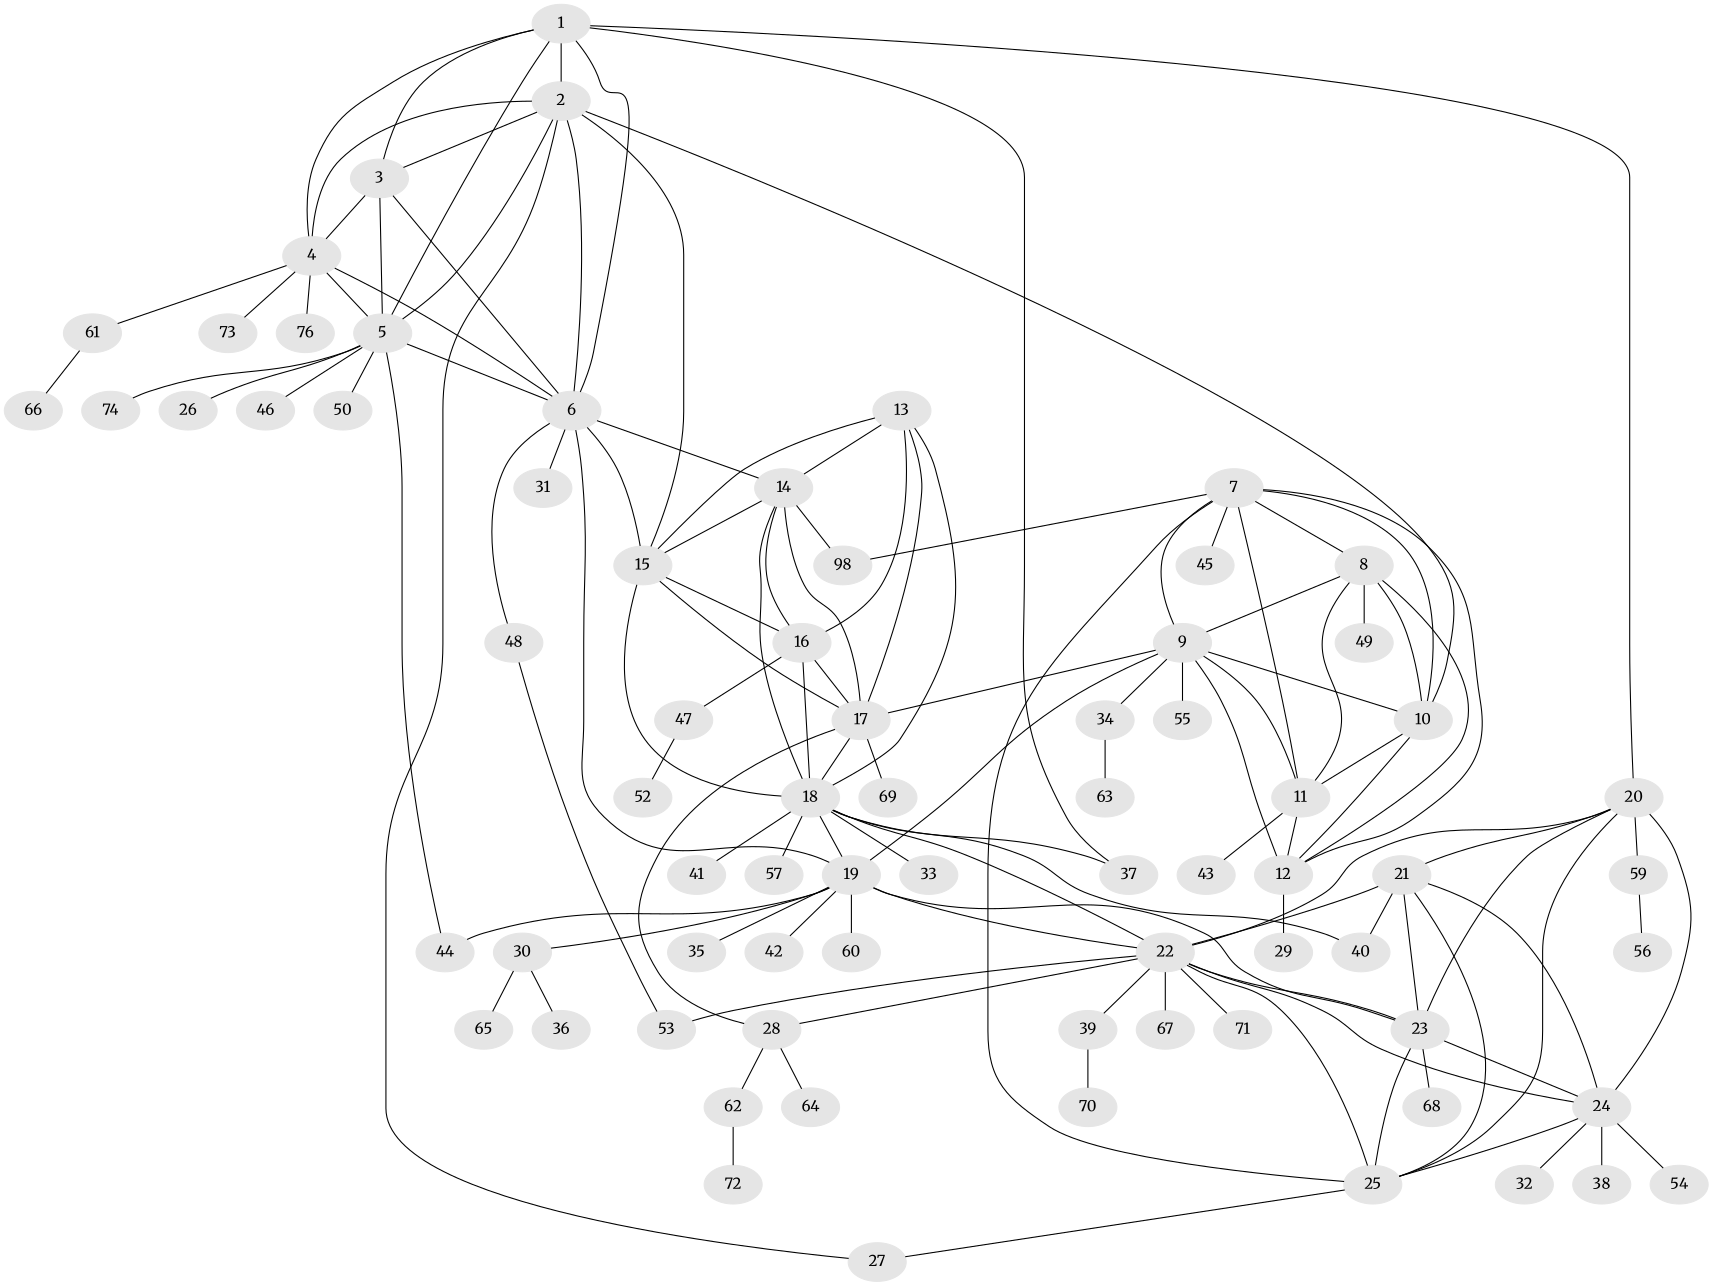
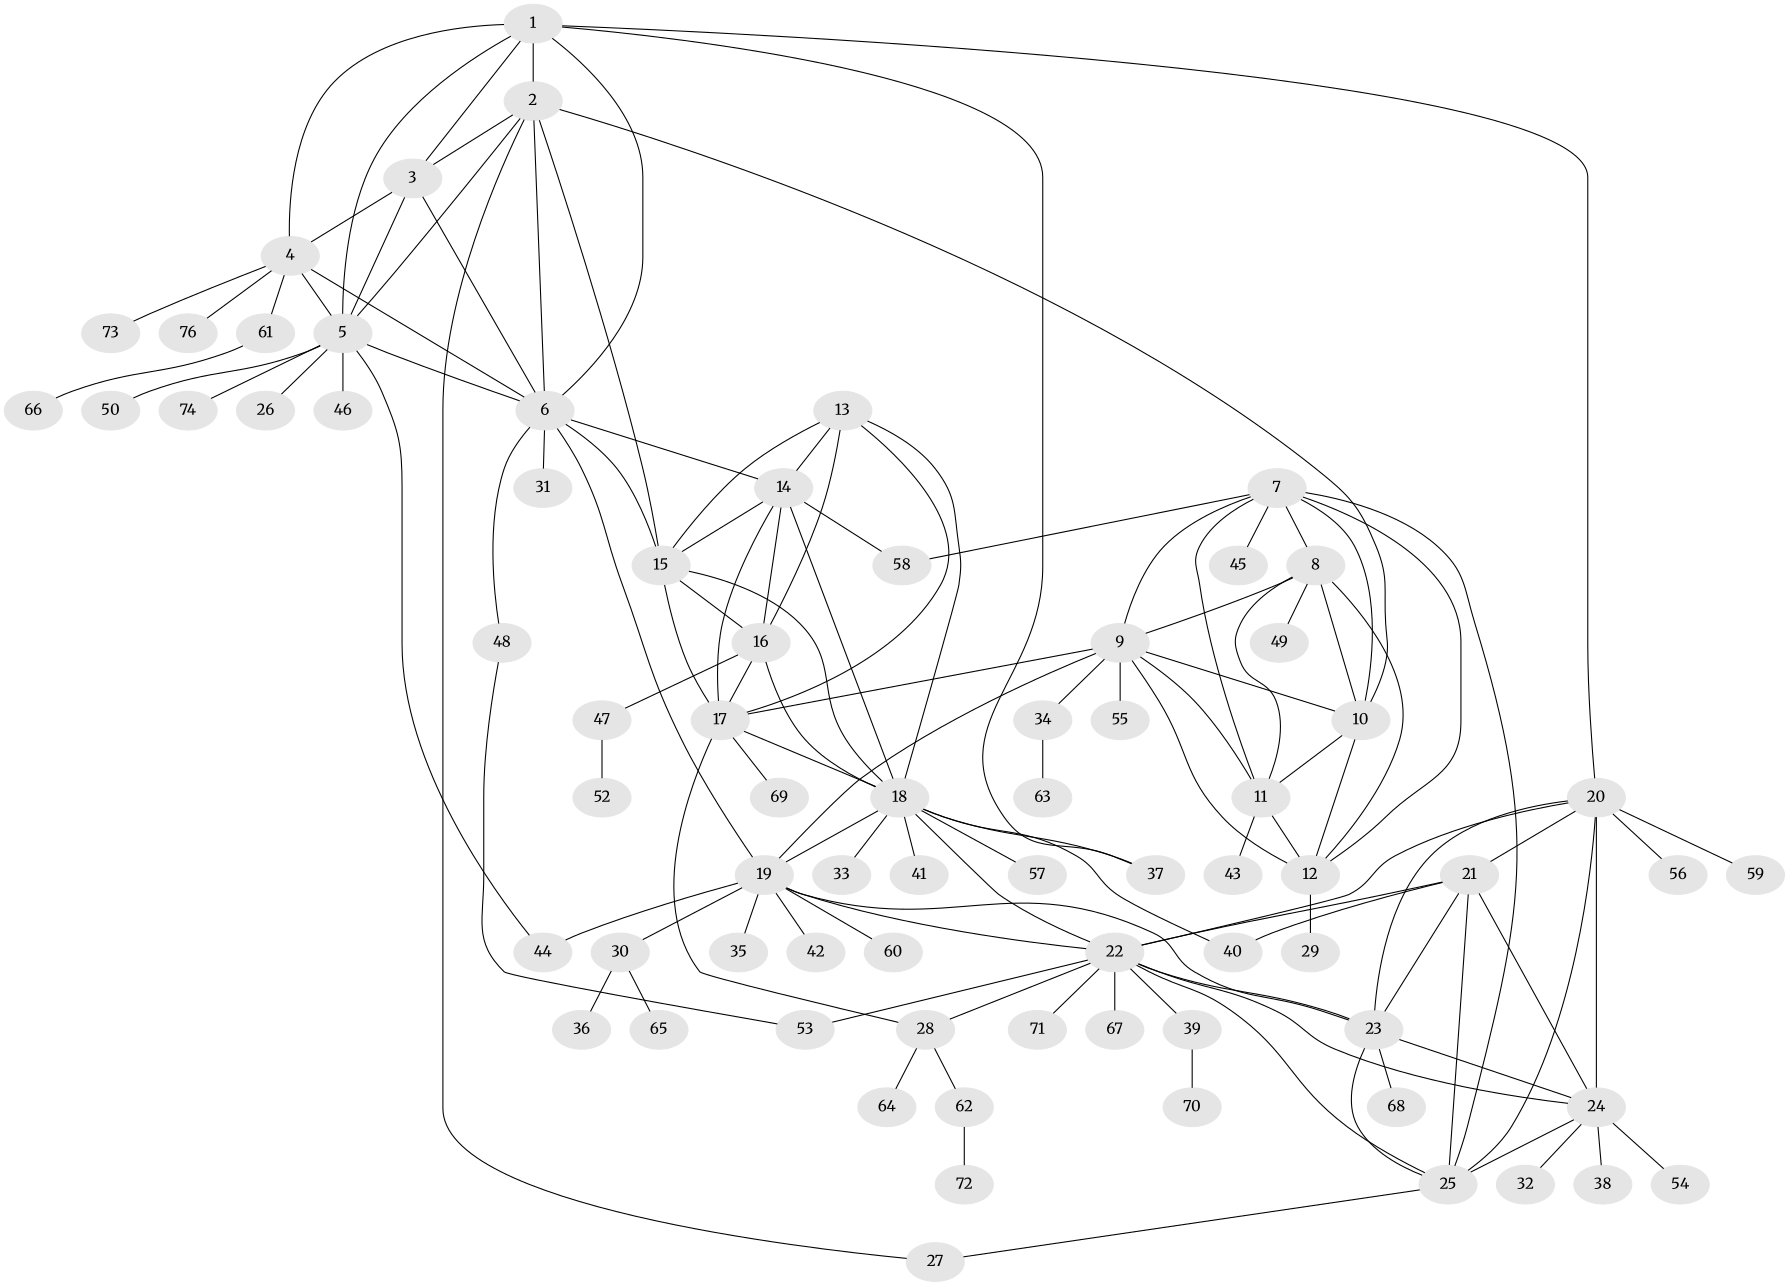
(385, 130) -> none
(843, 565) -> (902, 565)
(1640, 914) -> (1637, 836)
